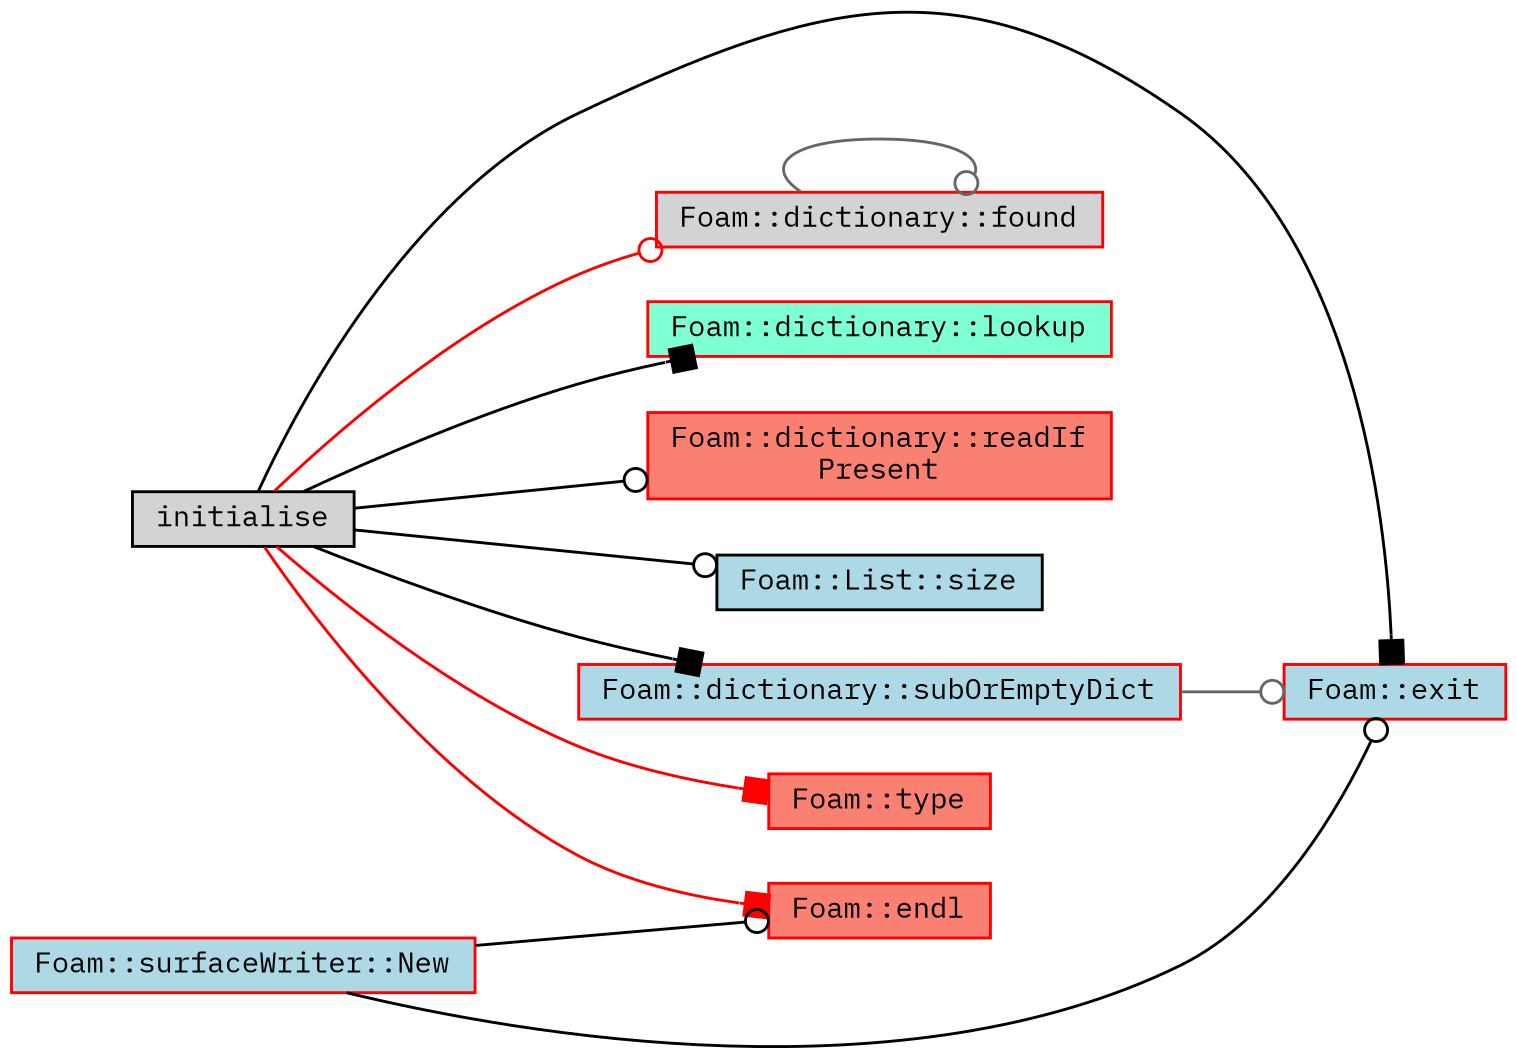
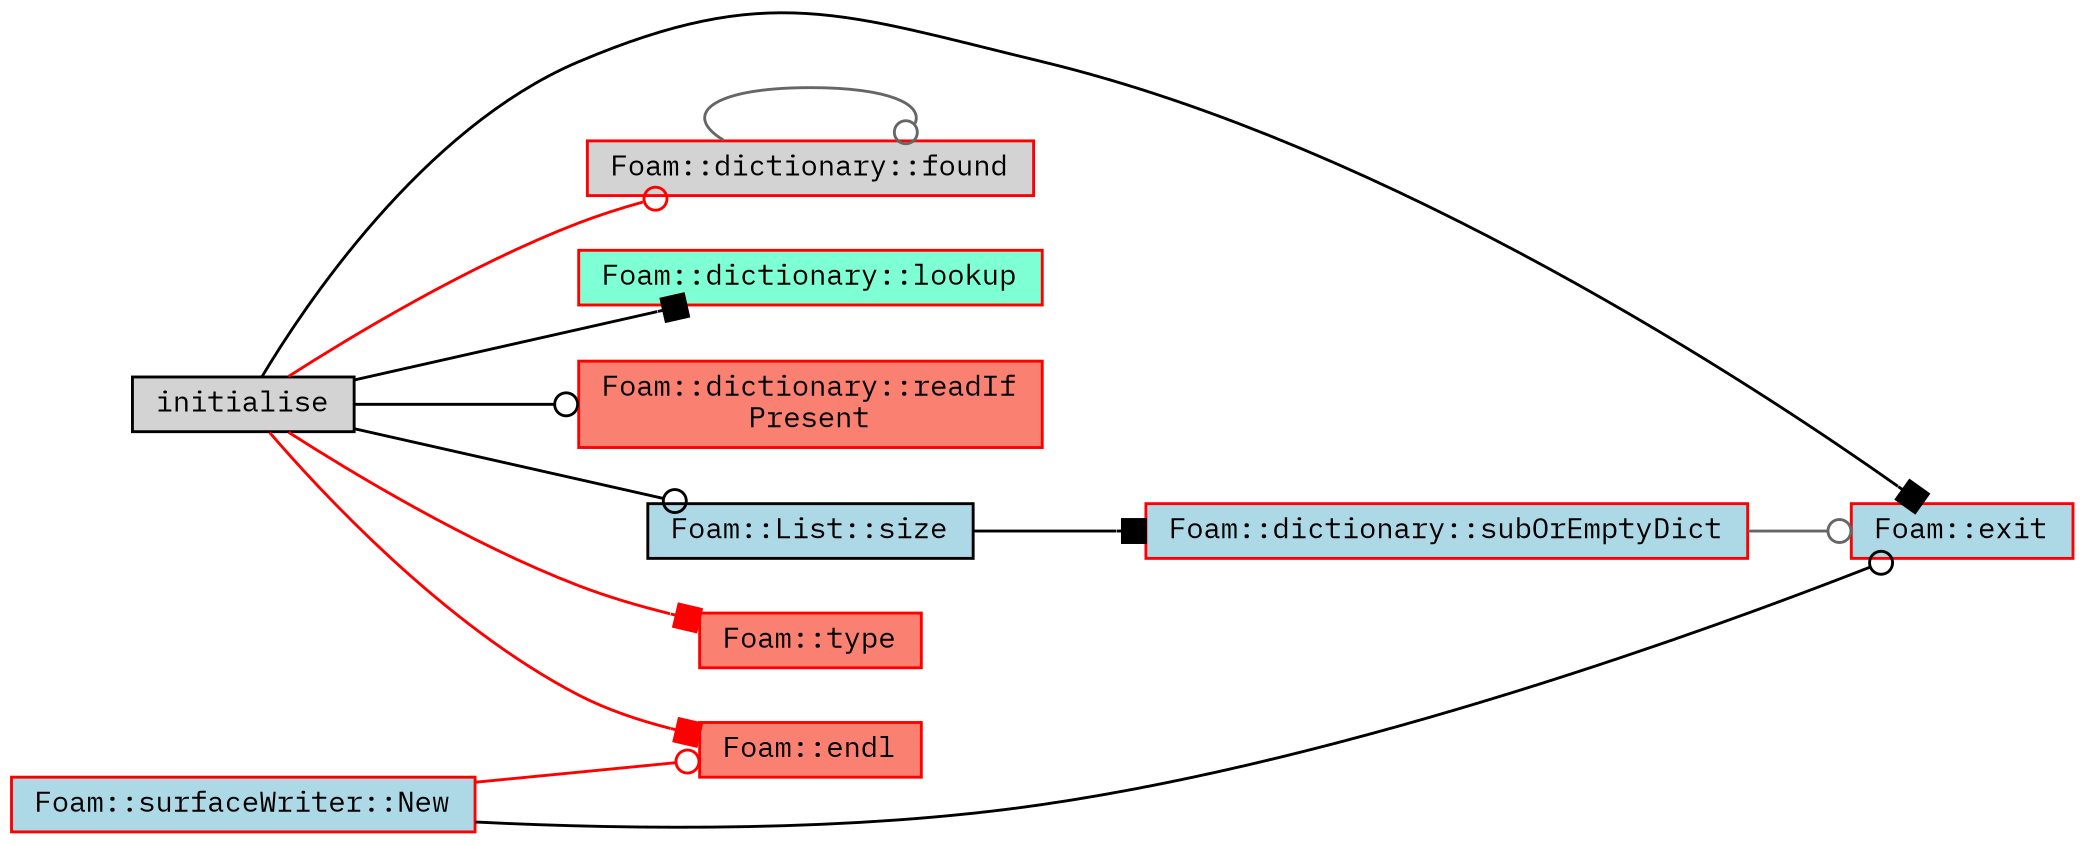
(491, 611) -> (1045, 531)
(610, 934) -> (576, 772)
